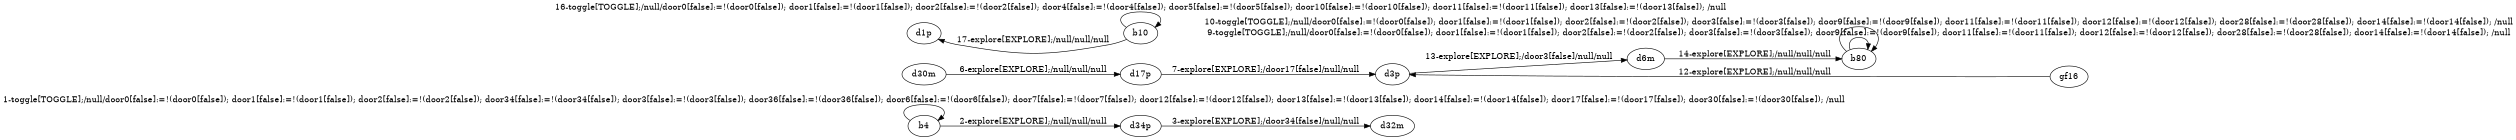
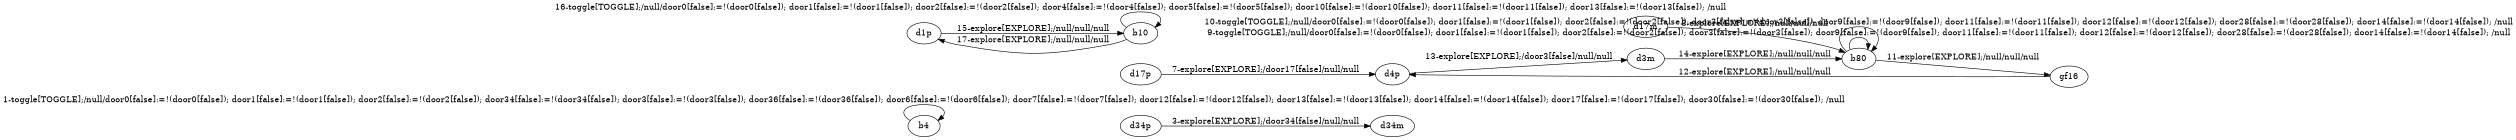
none -> (1646, 27)
none -> (1029, 33)
(1646, 59) -> (1646, 59)
none -> (1960, 67)
(924, 74) -> none
(1392, 74) -> (1392, 74)
(1027, 126) -> none
(1392, 126) -> (1392, 126)
